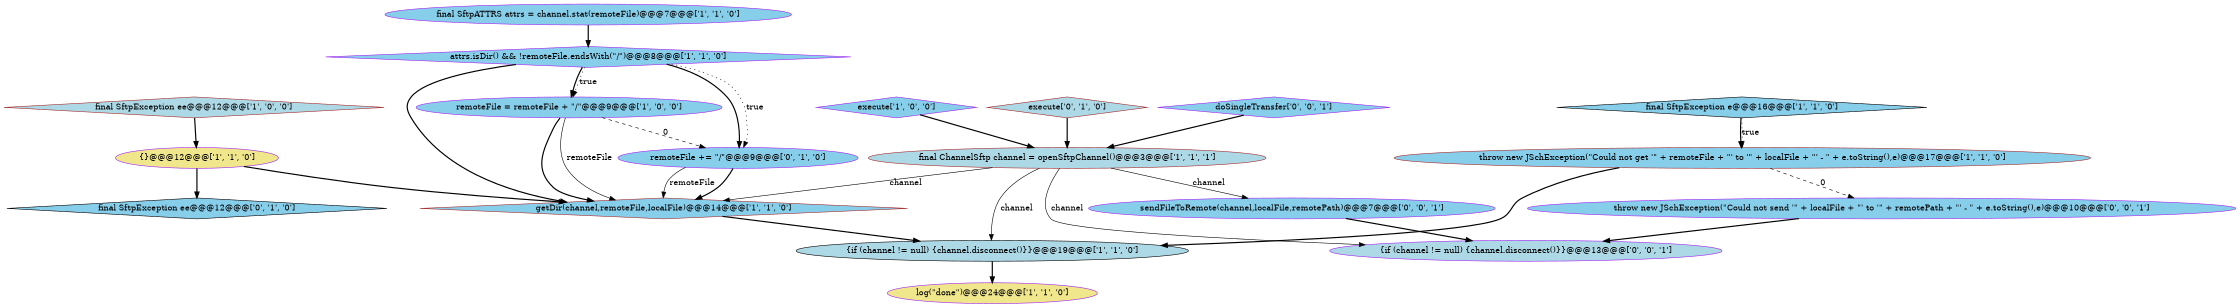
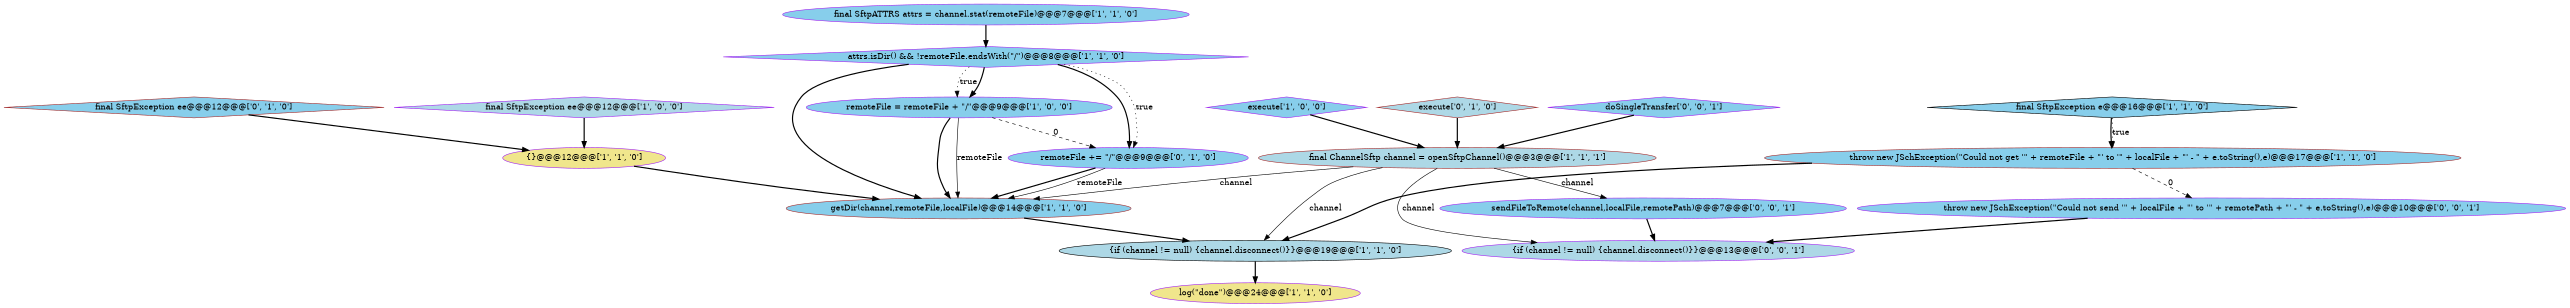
(194, 107) -> (584, 107)
(197, 180) -> (386, 132)
(197, 208) -> (194, 107)
(664, 208) -> (959, 208)
